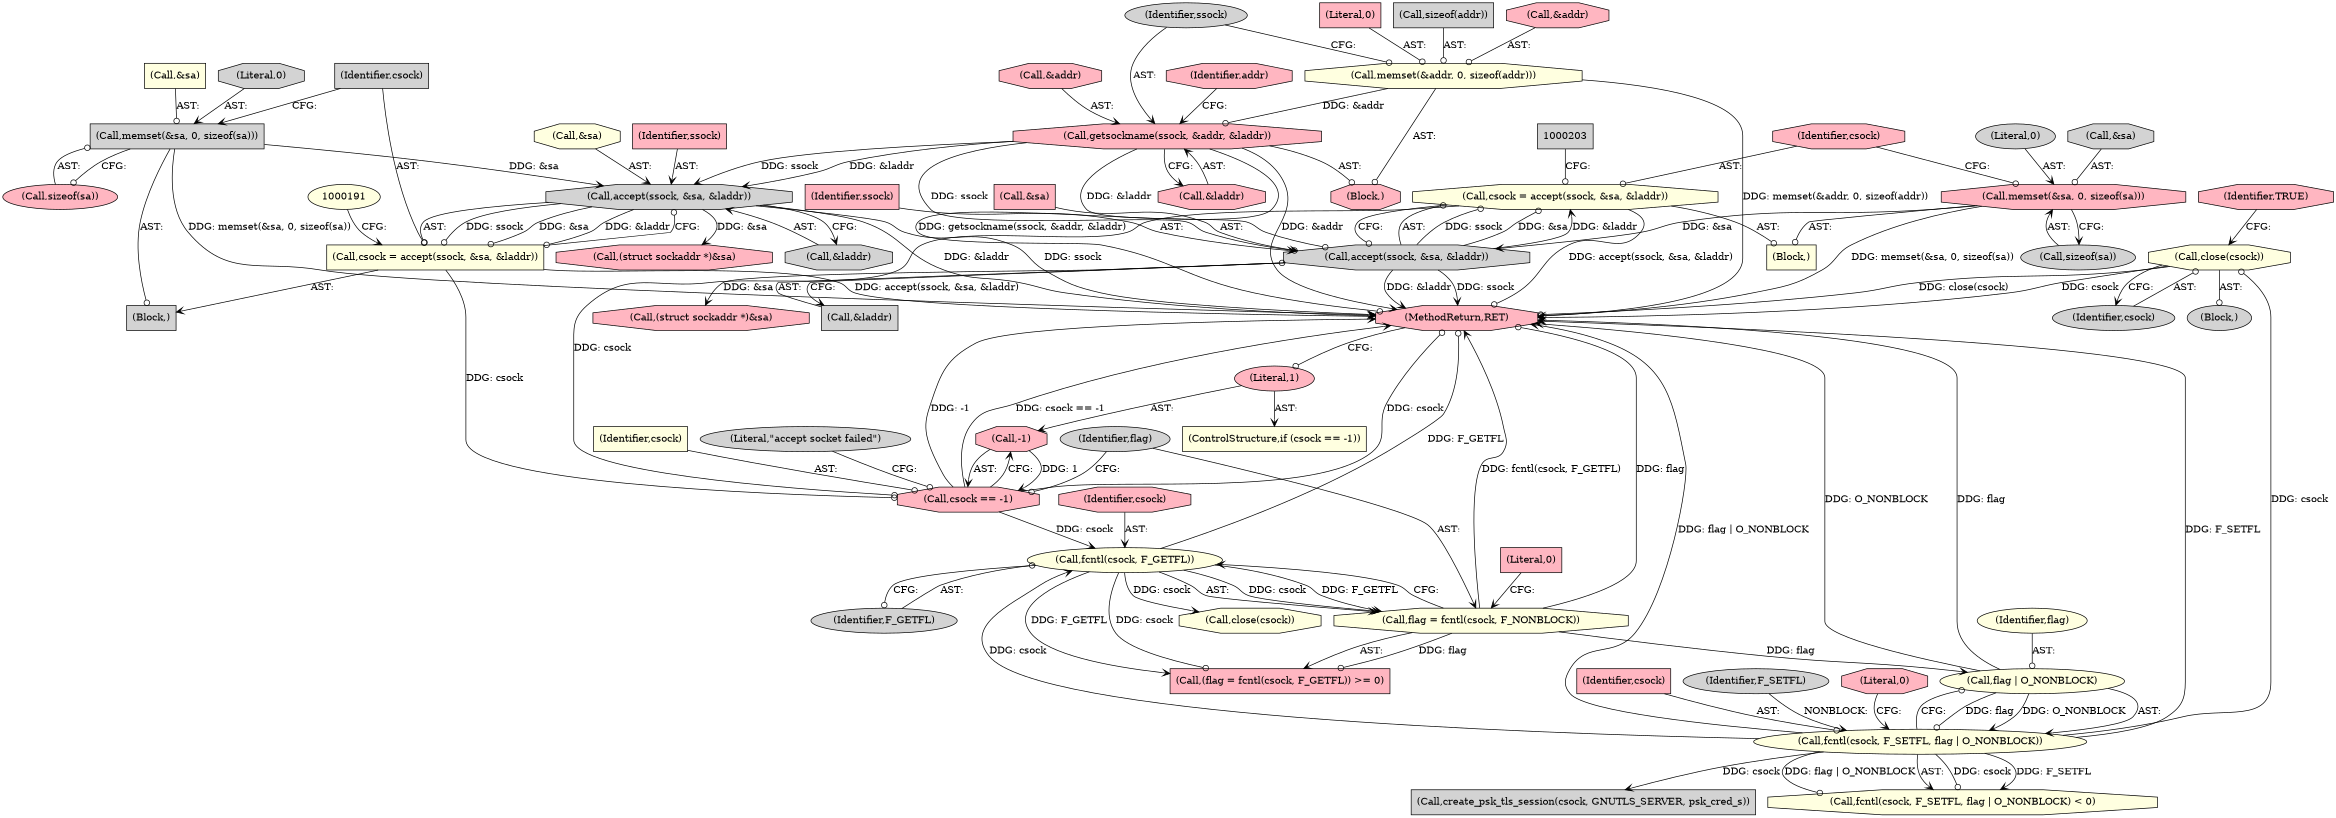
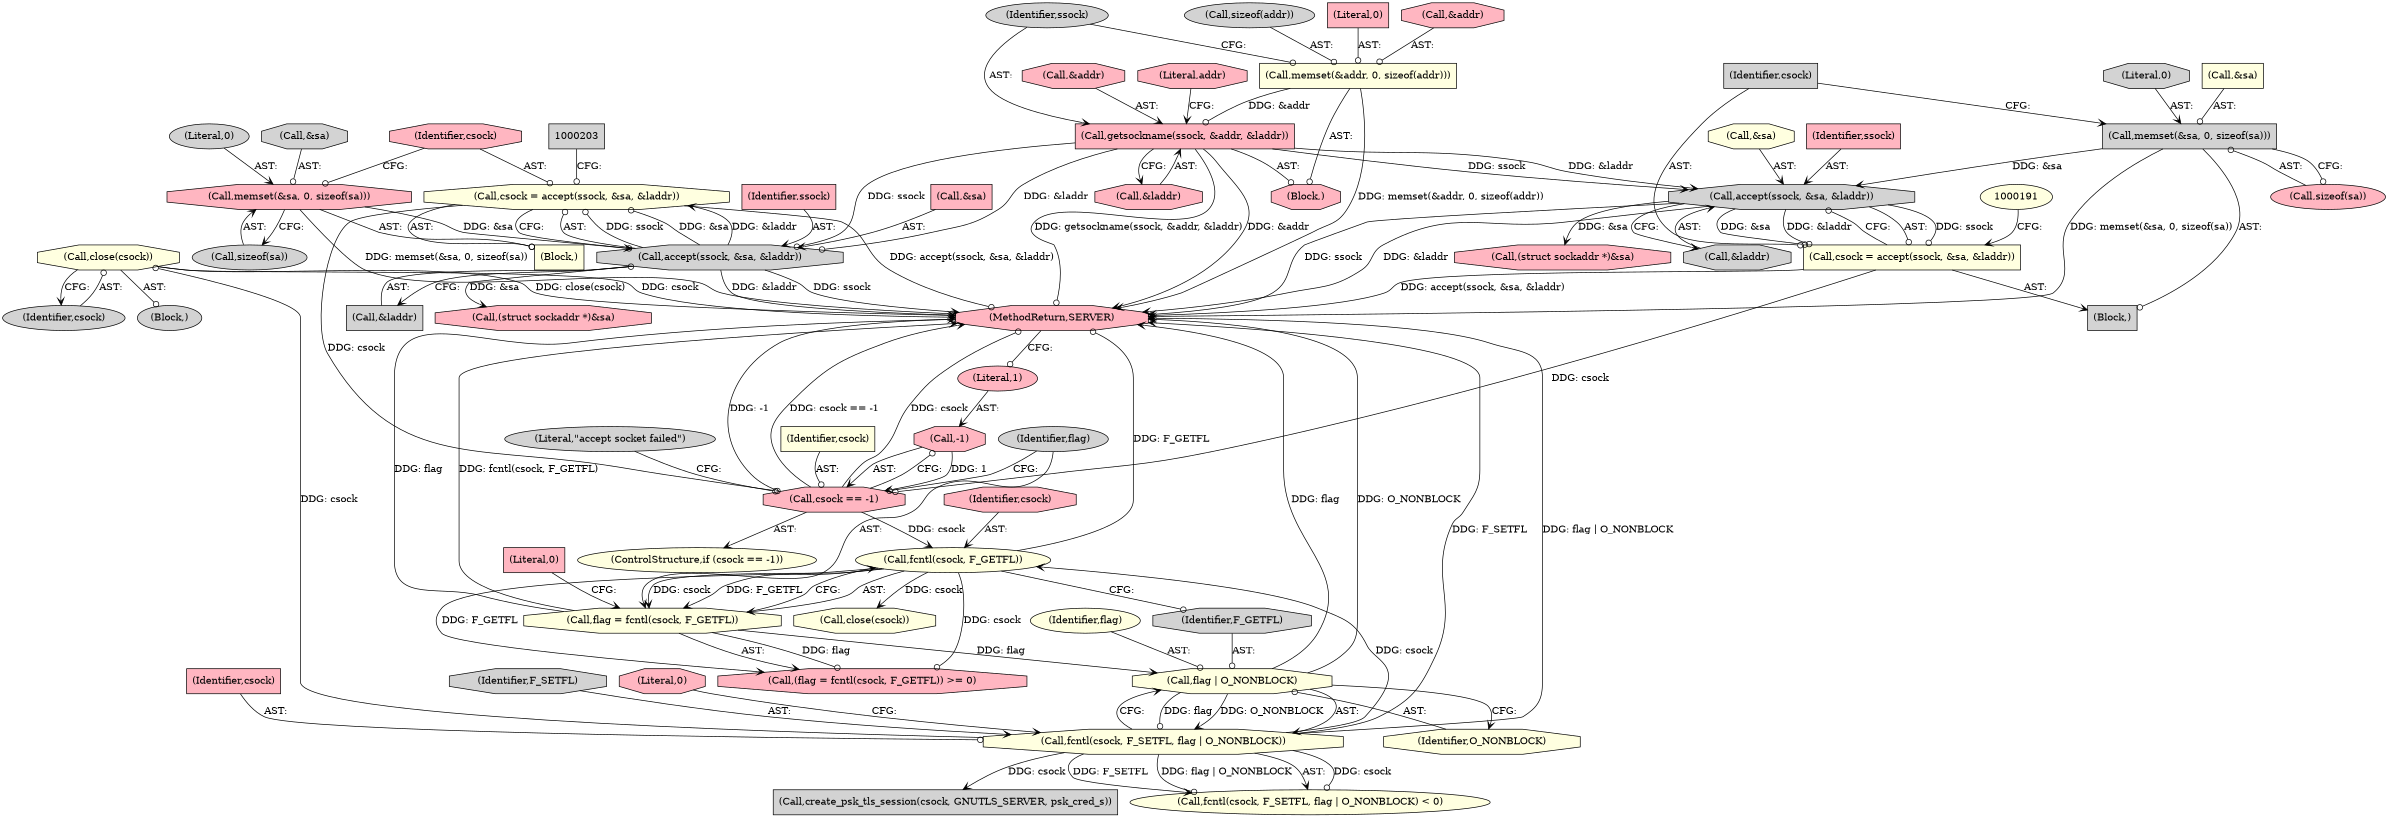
(1444, 15) -> (1250, 15)
(1229, 76) -> (1192, 76)
(1444, 76) -> (1358, 76)
(1167, 136) -> (1185, 136)
(2266, 197) -> none
(1457, 318) -> (1052, 318)
(1274, 405) -> (768, 529)
(1274, 439) -> (697, 560)
(1003, 475) -> (902, 475)
(962, 578) -> (1232, 648)
(884, 621) -> (1232, 621)
(1481, 621) -> (653, 621)
(1280, 681) -> (872, 681)
(1756, 681) -> (528, 681)
(2032, 681) -> (1232, 681)
(1928, 701) -> (1122, 704)
(1838, 711) -> (781, 711)
none -> (1482, 742)
(1920, 742) -> (1163, 742)
(1963, 802) -> (1310, 802)
